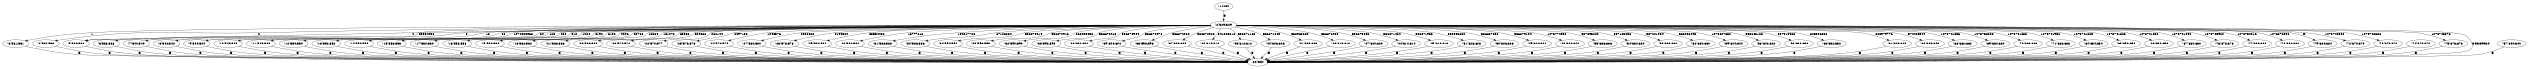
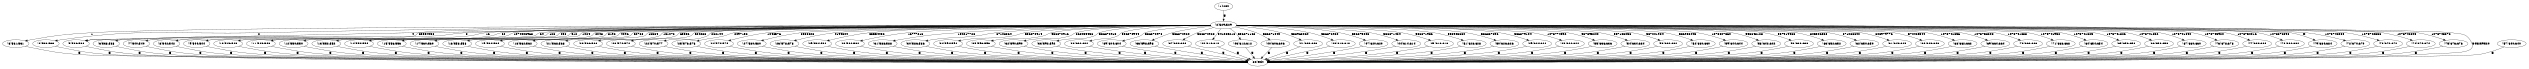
none -> (1824, 26)
(599, 34) -> (599, 34)
none -> (1864, 44)
